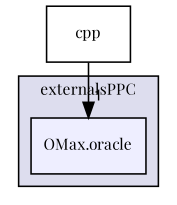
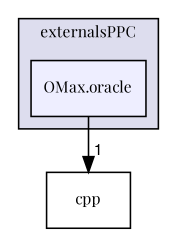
(89, 85) -> (89, 139)
